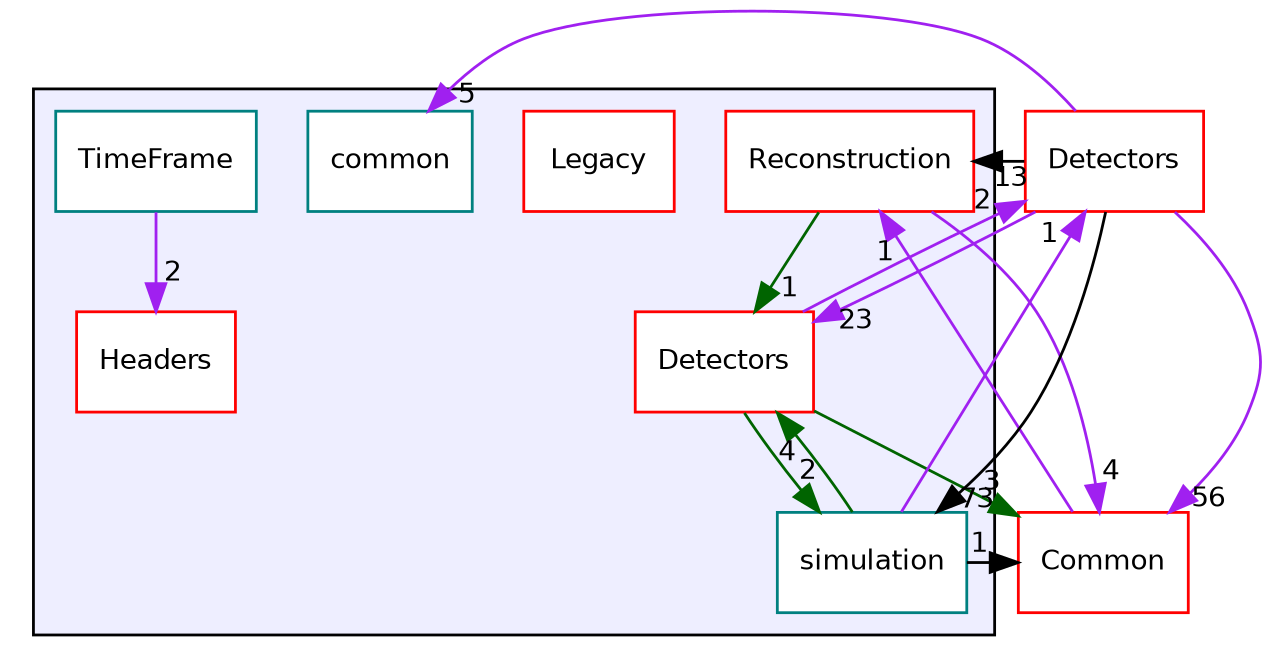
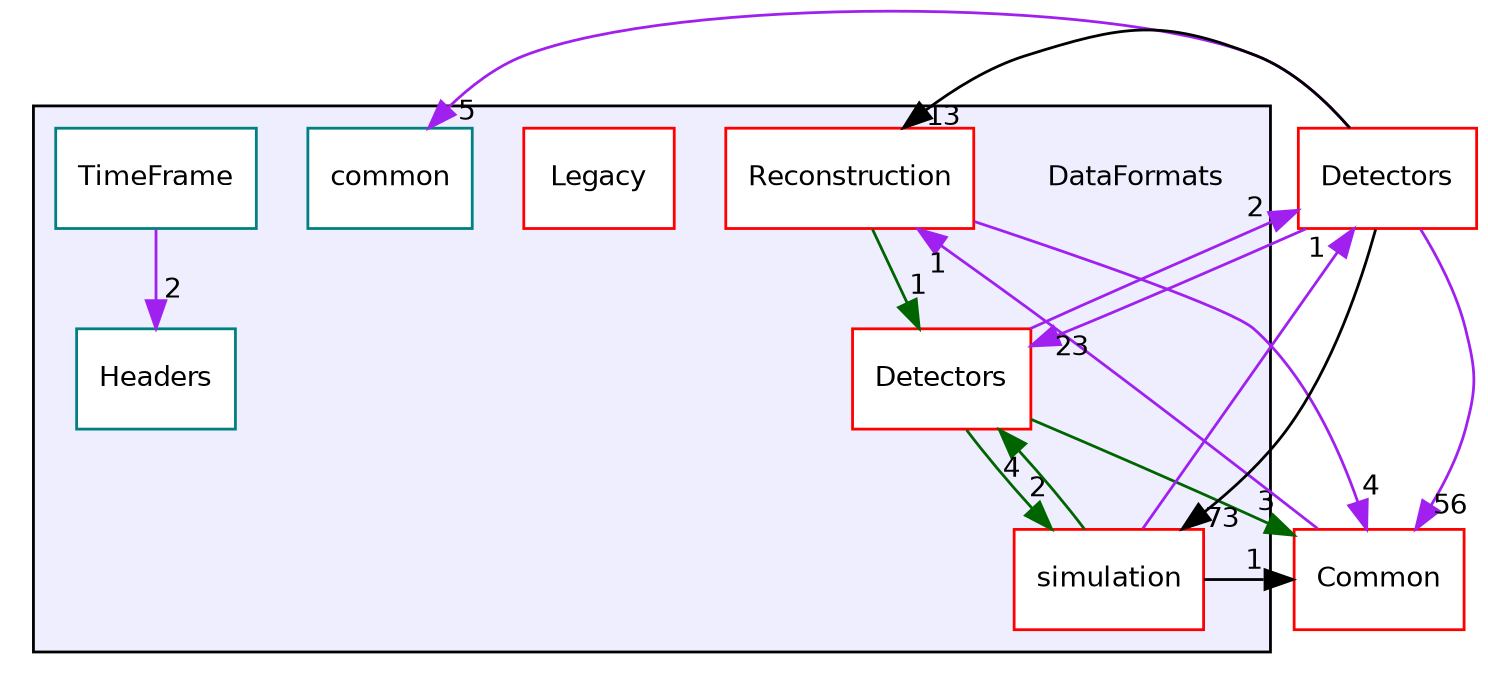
none -> (1137, 178)
(156, 362) -> (156, 379)
(872, 563) -> (1109, 580)
